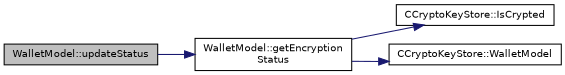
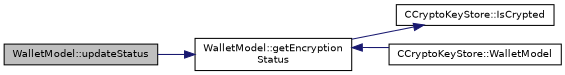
(365, 61) -> (376, 47)
